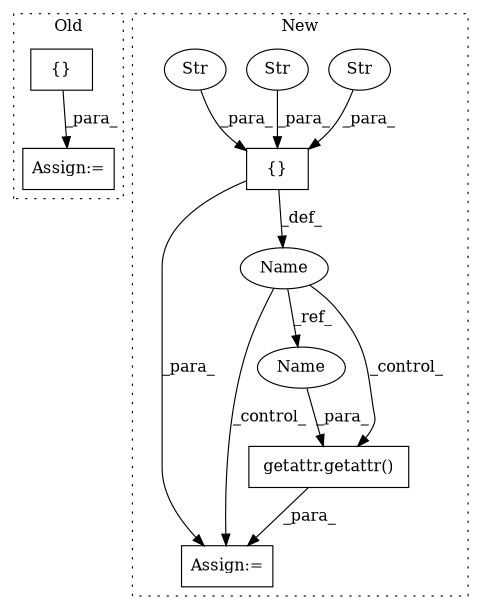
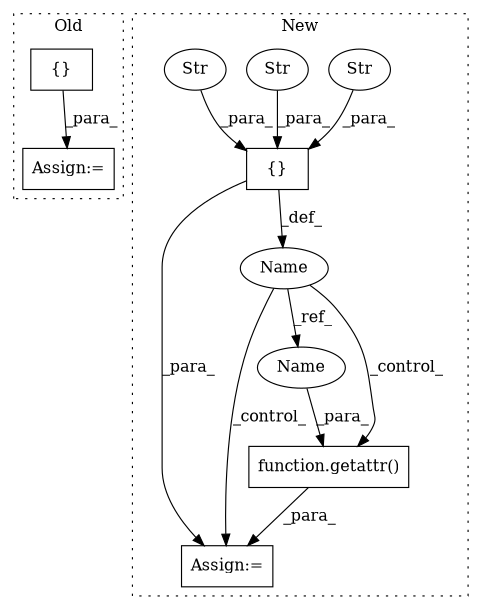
(329, 467) -> (329, 467)
